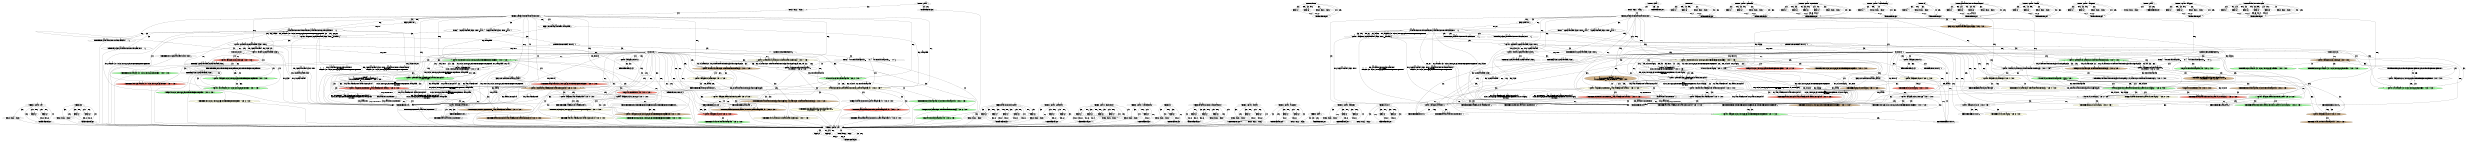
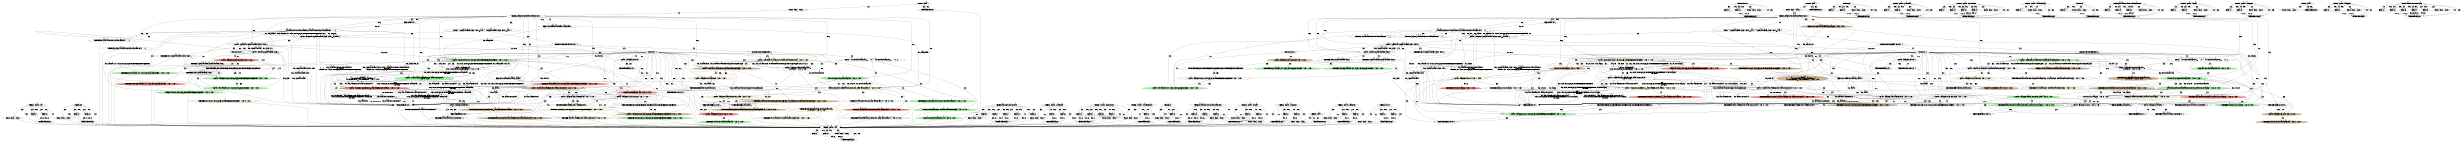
(1714, 69) -> (1567, 69)
(1863, 88) -> (1506, 88)
(2096, 105) -> (2238, 105)
(2006, 114) -> none
